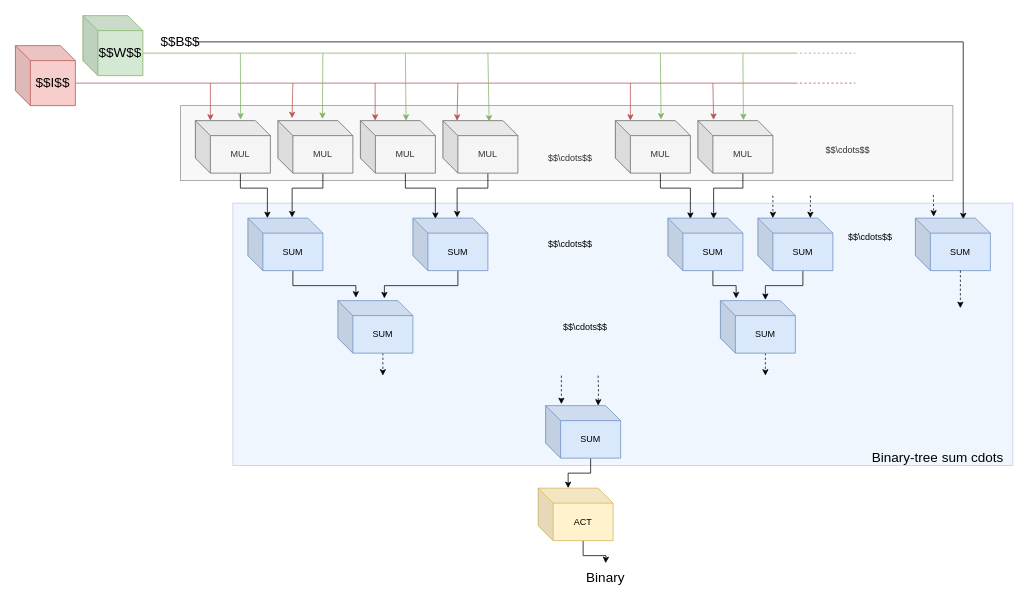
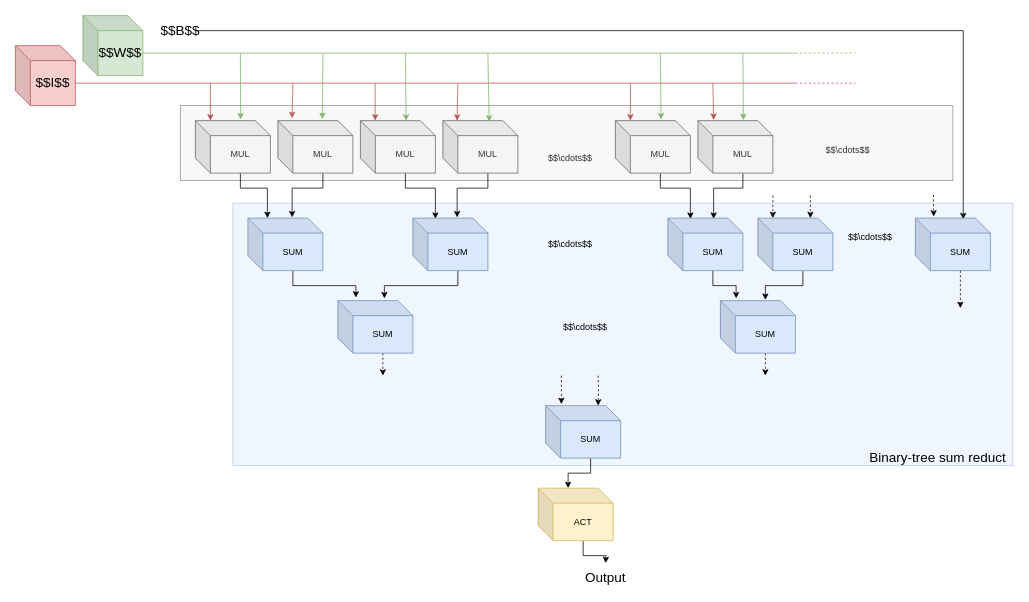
(180, 42) -> (180, 30)
(938, 458) -> (938, 458)
(606, 578) -> (606, 578)
